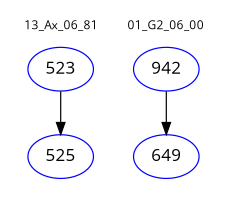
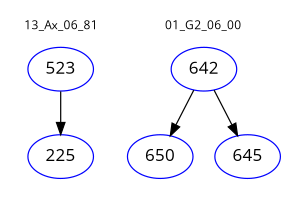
(166, 69) -> (204, 69)
(61, 157) -> (61, 157)
none -> (160, 157)
(166, 157) -> (248, 157)
